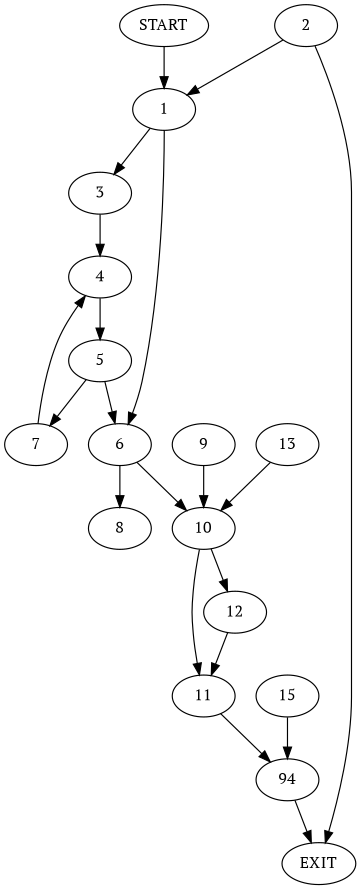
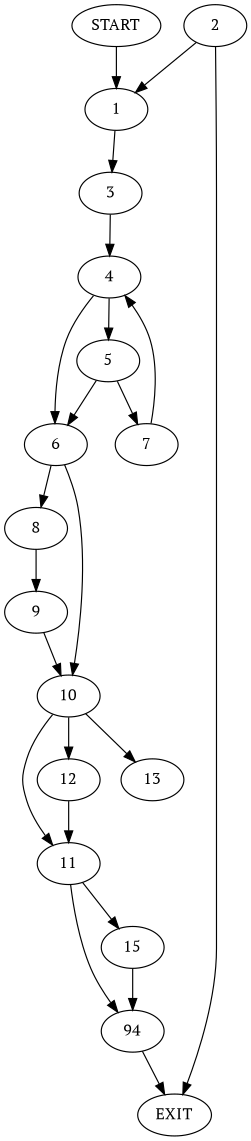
(158, 273) -> (63, 350)
(250, 482) -> (106, 734)
none -> (36, 565)
none -> (97, 901)
